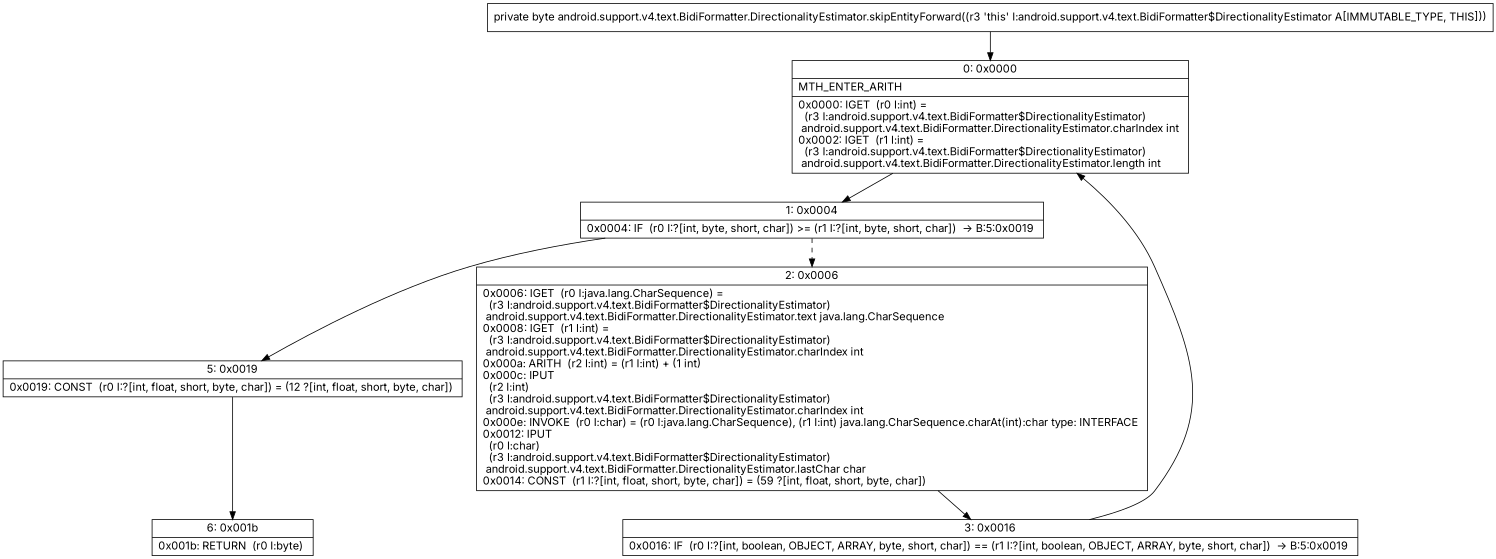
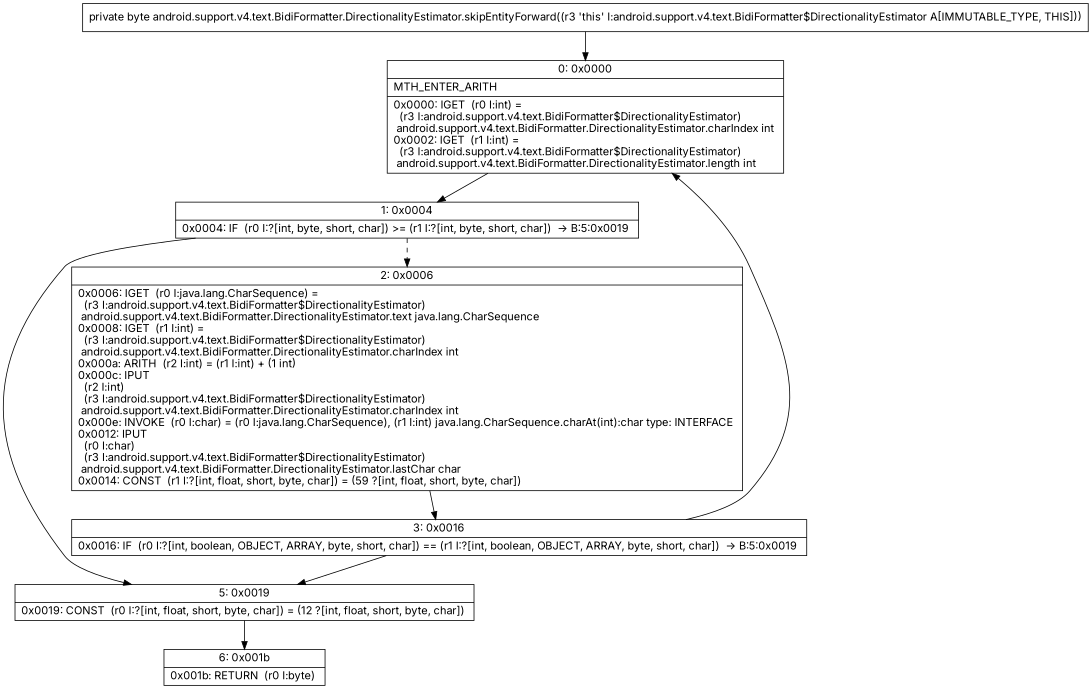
none -> (346, 569)
